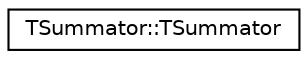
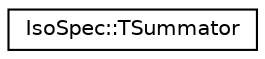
(154, 30) -> (133, 30)
